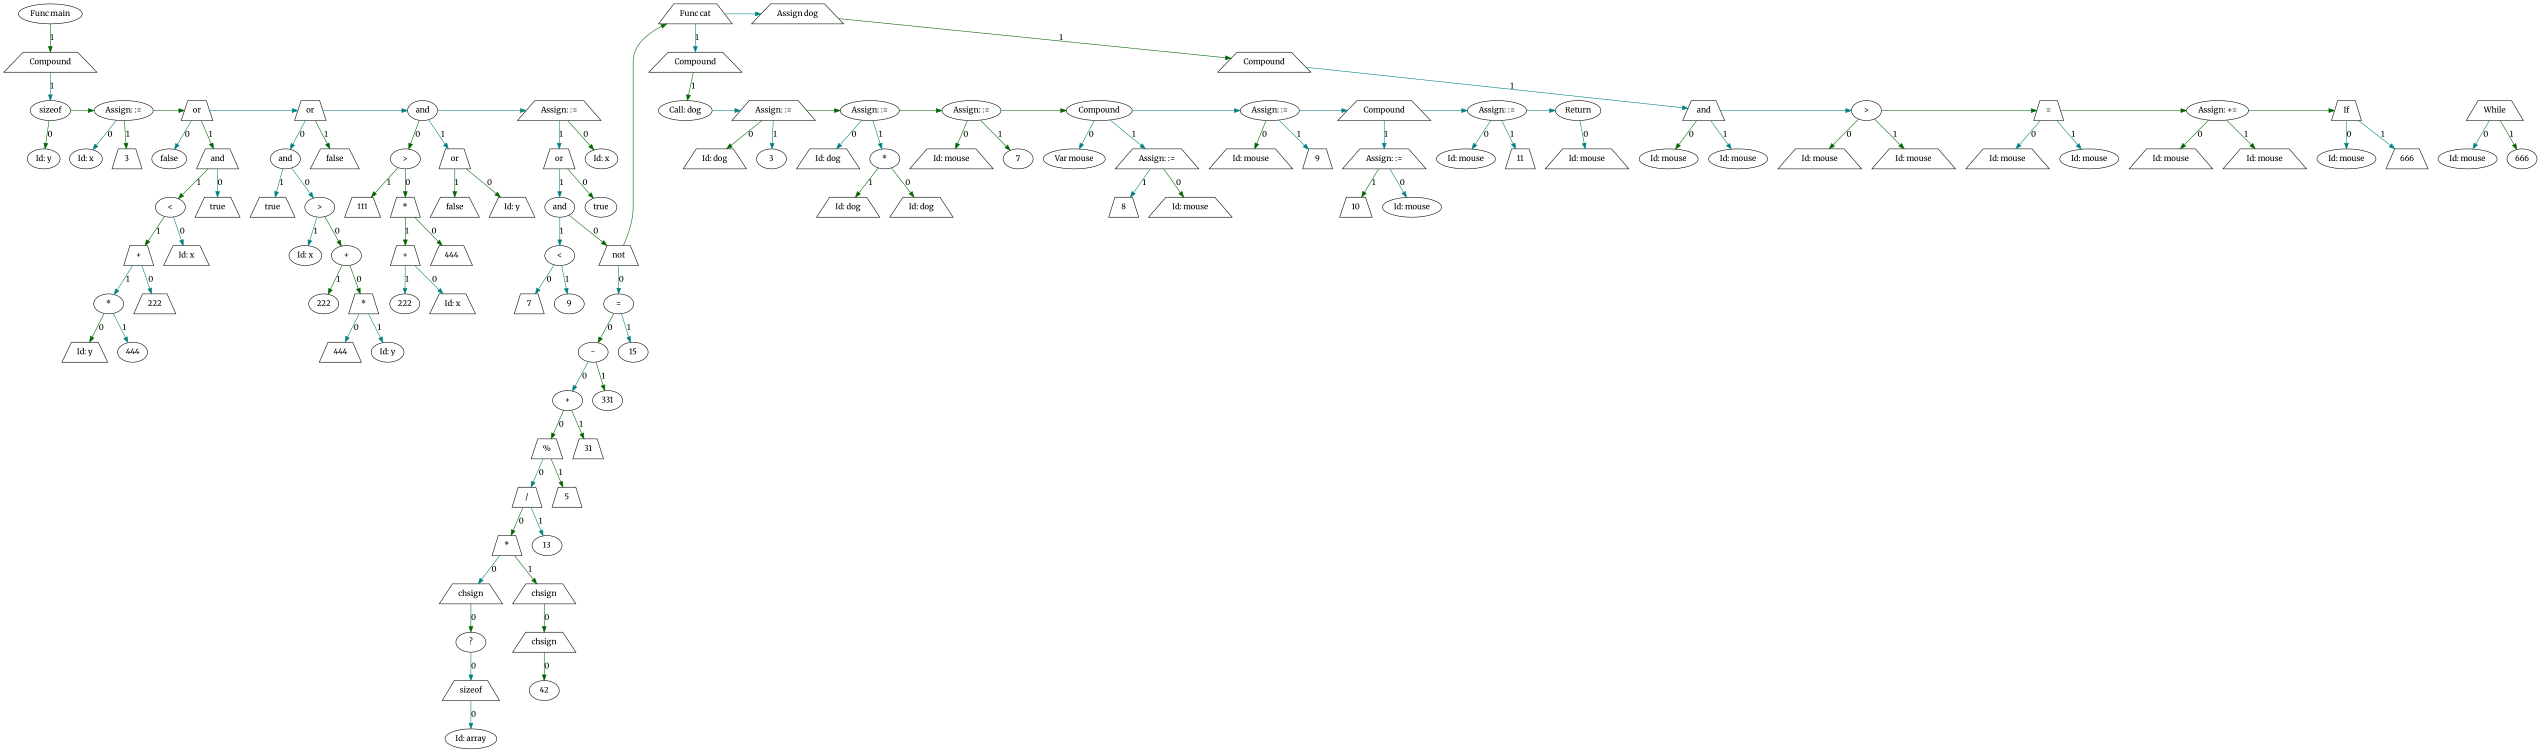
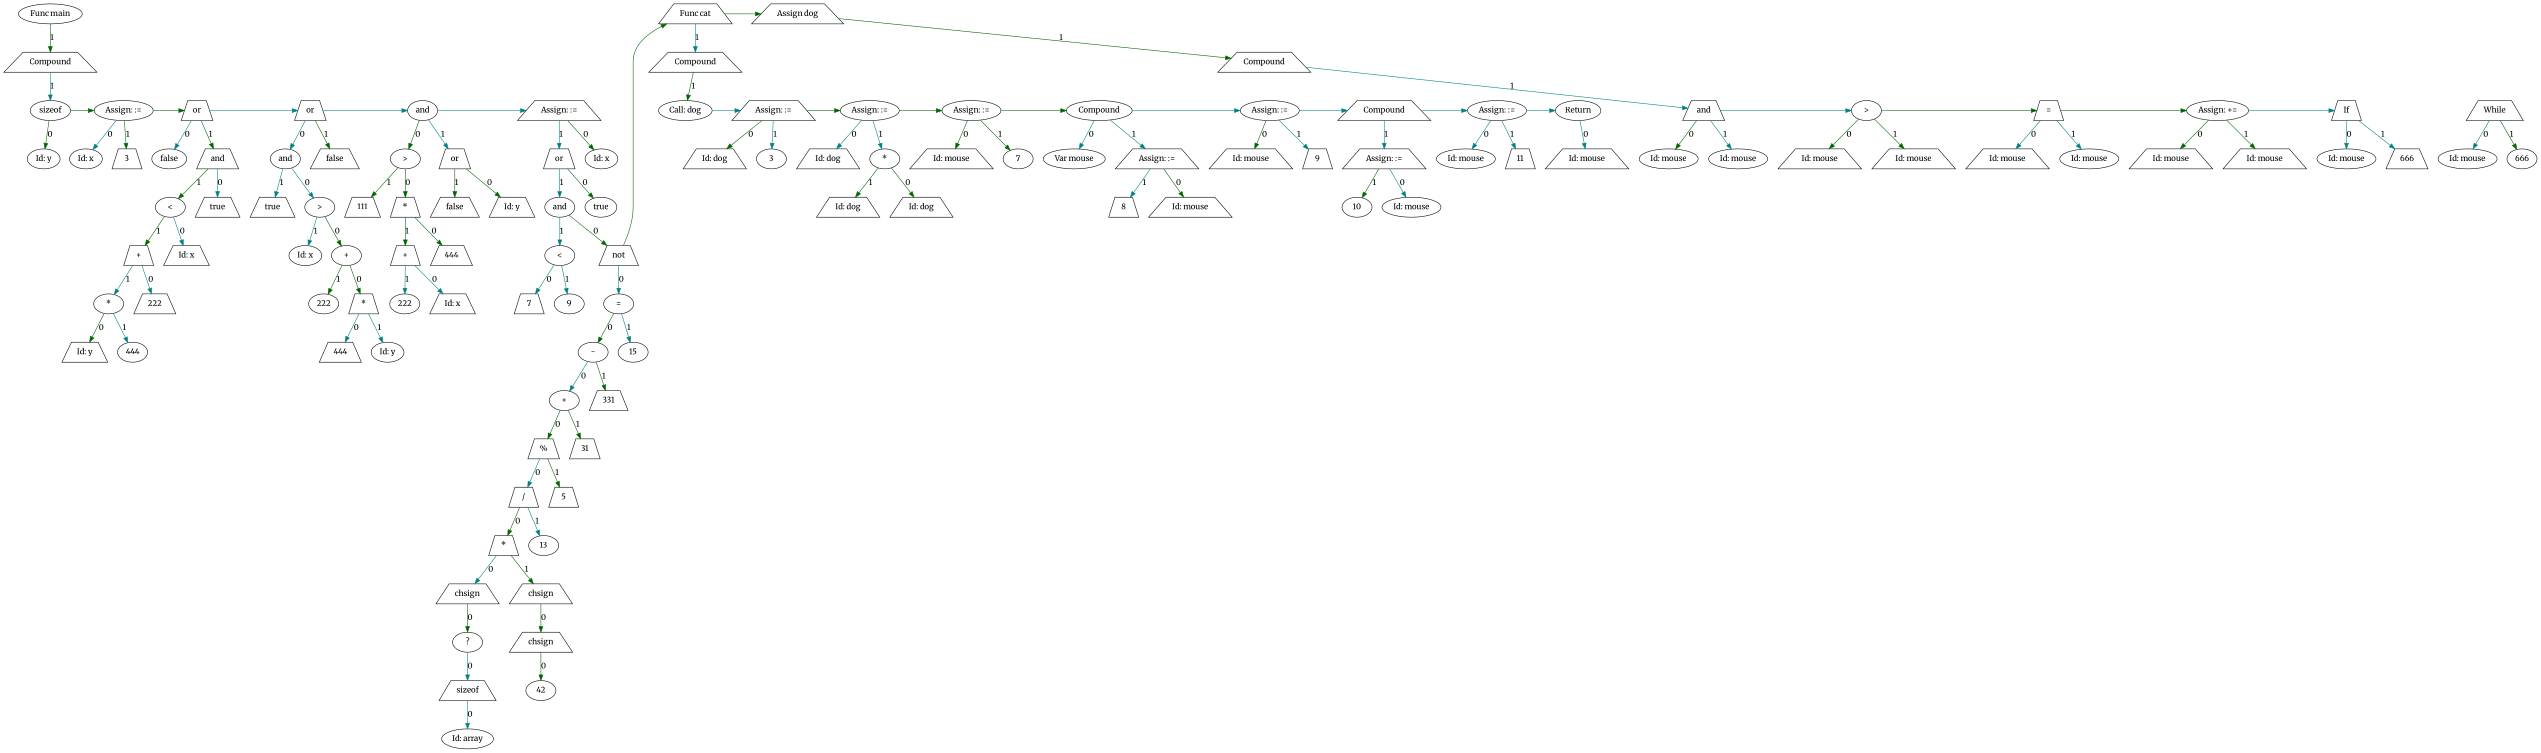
(740, 14) -> (740, 14)
(2289, 111) -> (2289, 111)
(1356, 207) -> (1357, 207)
(608, 401) -> (609, 401)
